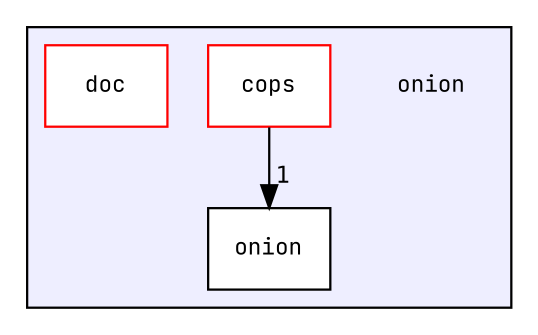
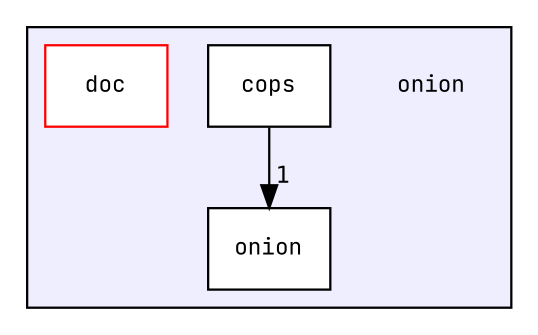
(269, 86) -> (269, 86)
